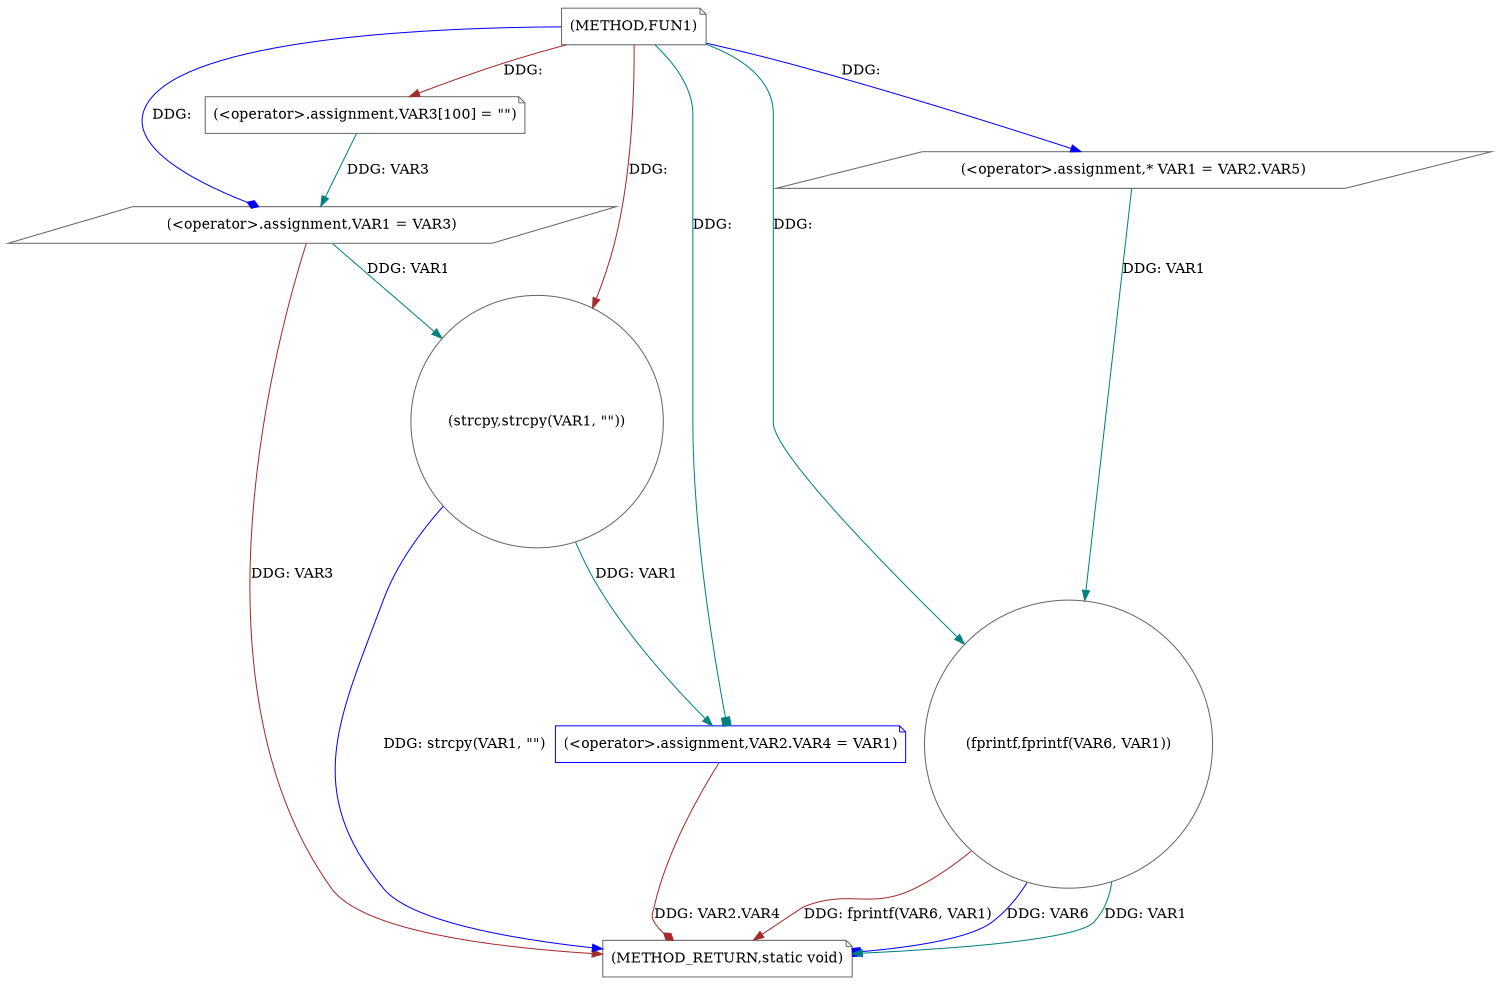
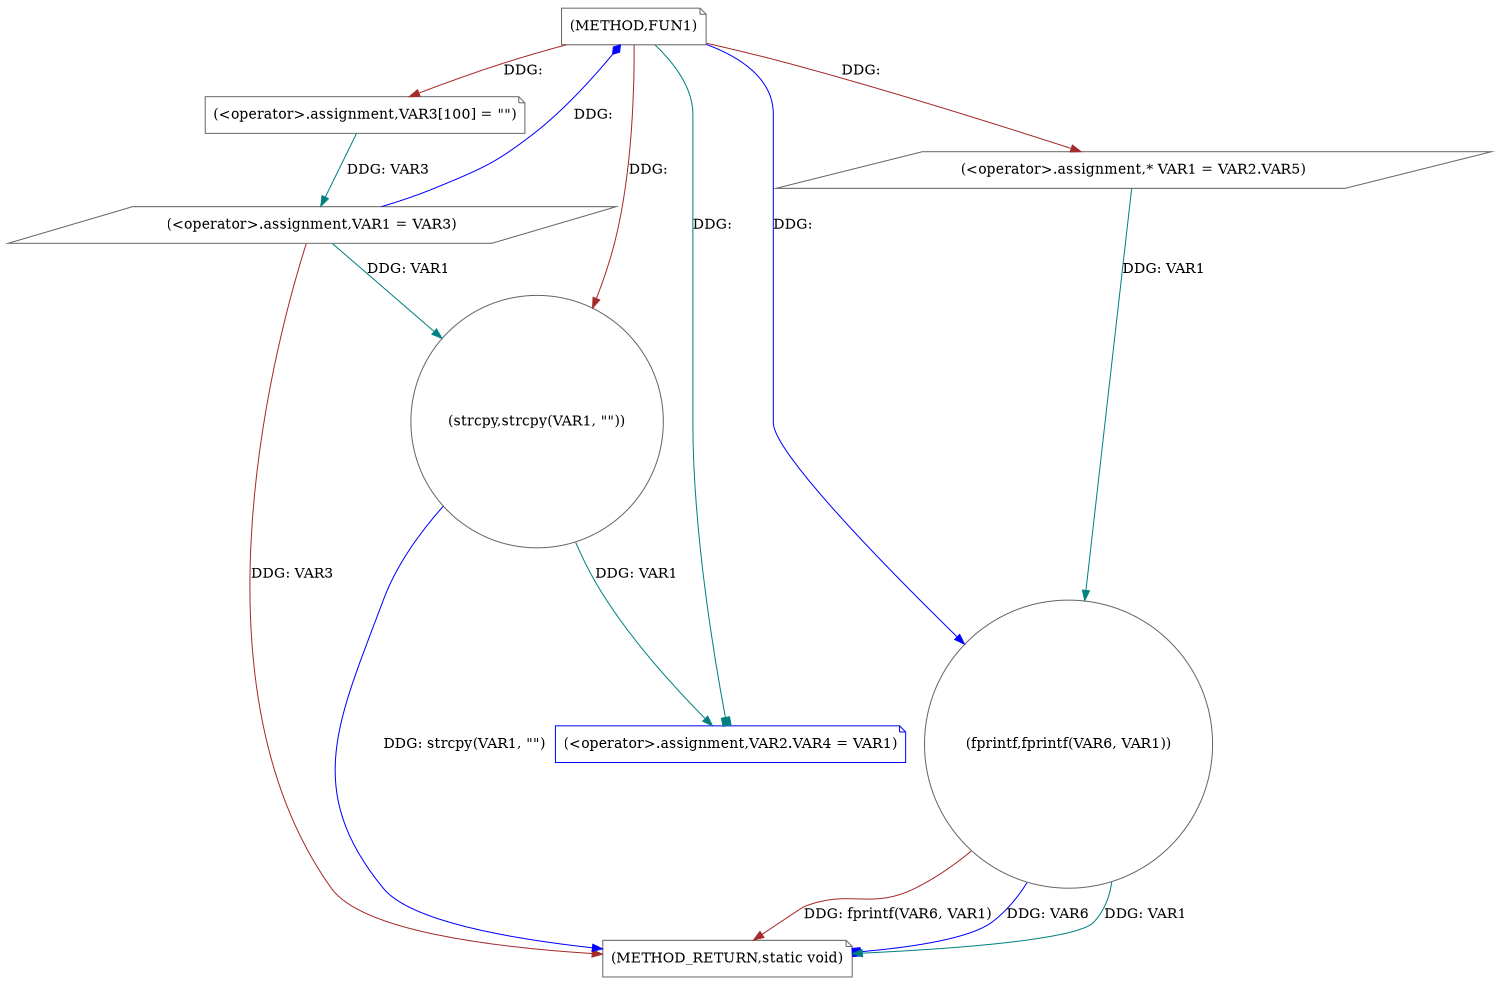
(269, 49) -> (510, 151)
(890, 92) -> (890, 92)
(773, 359) -> (773, 359)
(675, 846) -> none
